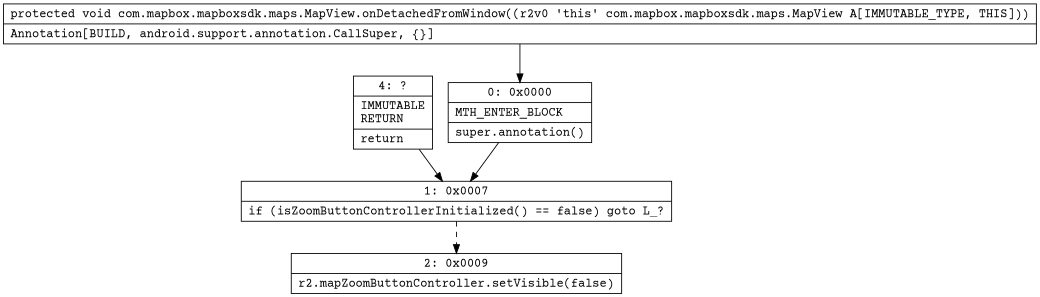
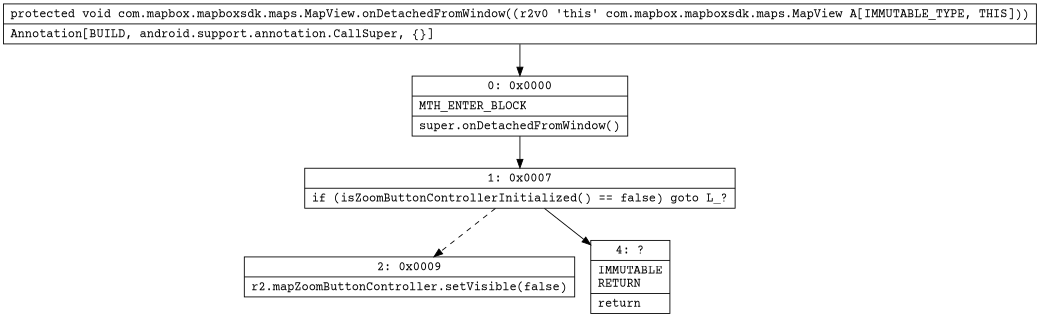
(520, 132) -> (520, 126)
(428, 162) -> (564, 224)
